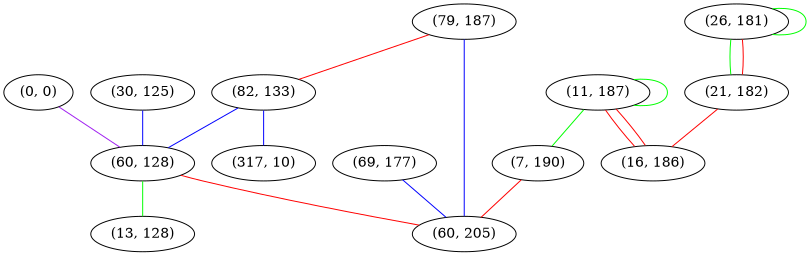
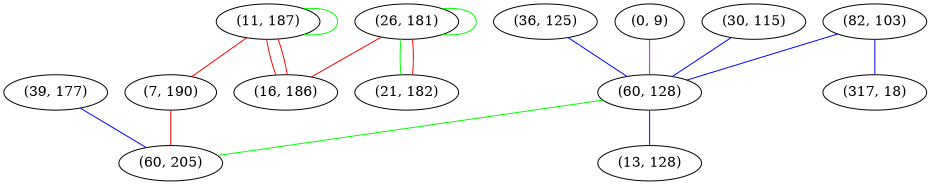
(464, 22) -> none
none -> (545, 22)
(38, 92) -> (650, 22)
(143, 92) -> (754, 22)
(264, 92) -> (875, 22)
(568, 128) -> (219, 57)
(695, 128) -> (346, 57)
(264, 163) -> (875, 92)
(385, 163) -> (56, 92)
(143, 199) -> (650, 128)
(300, 202) -> (410, 128)
